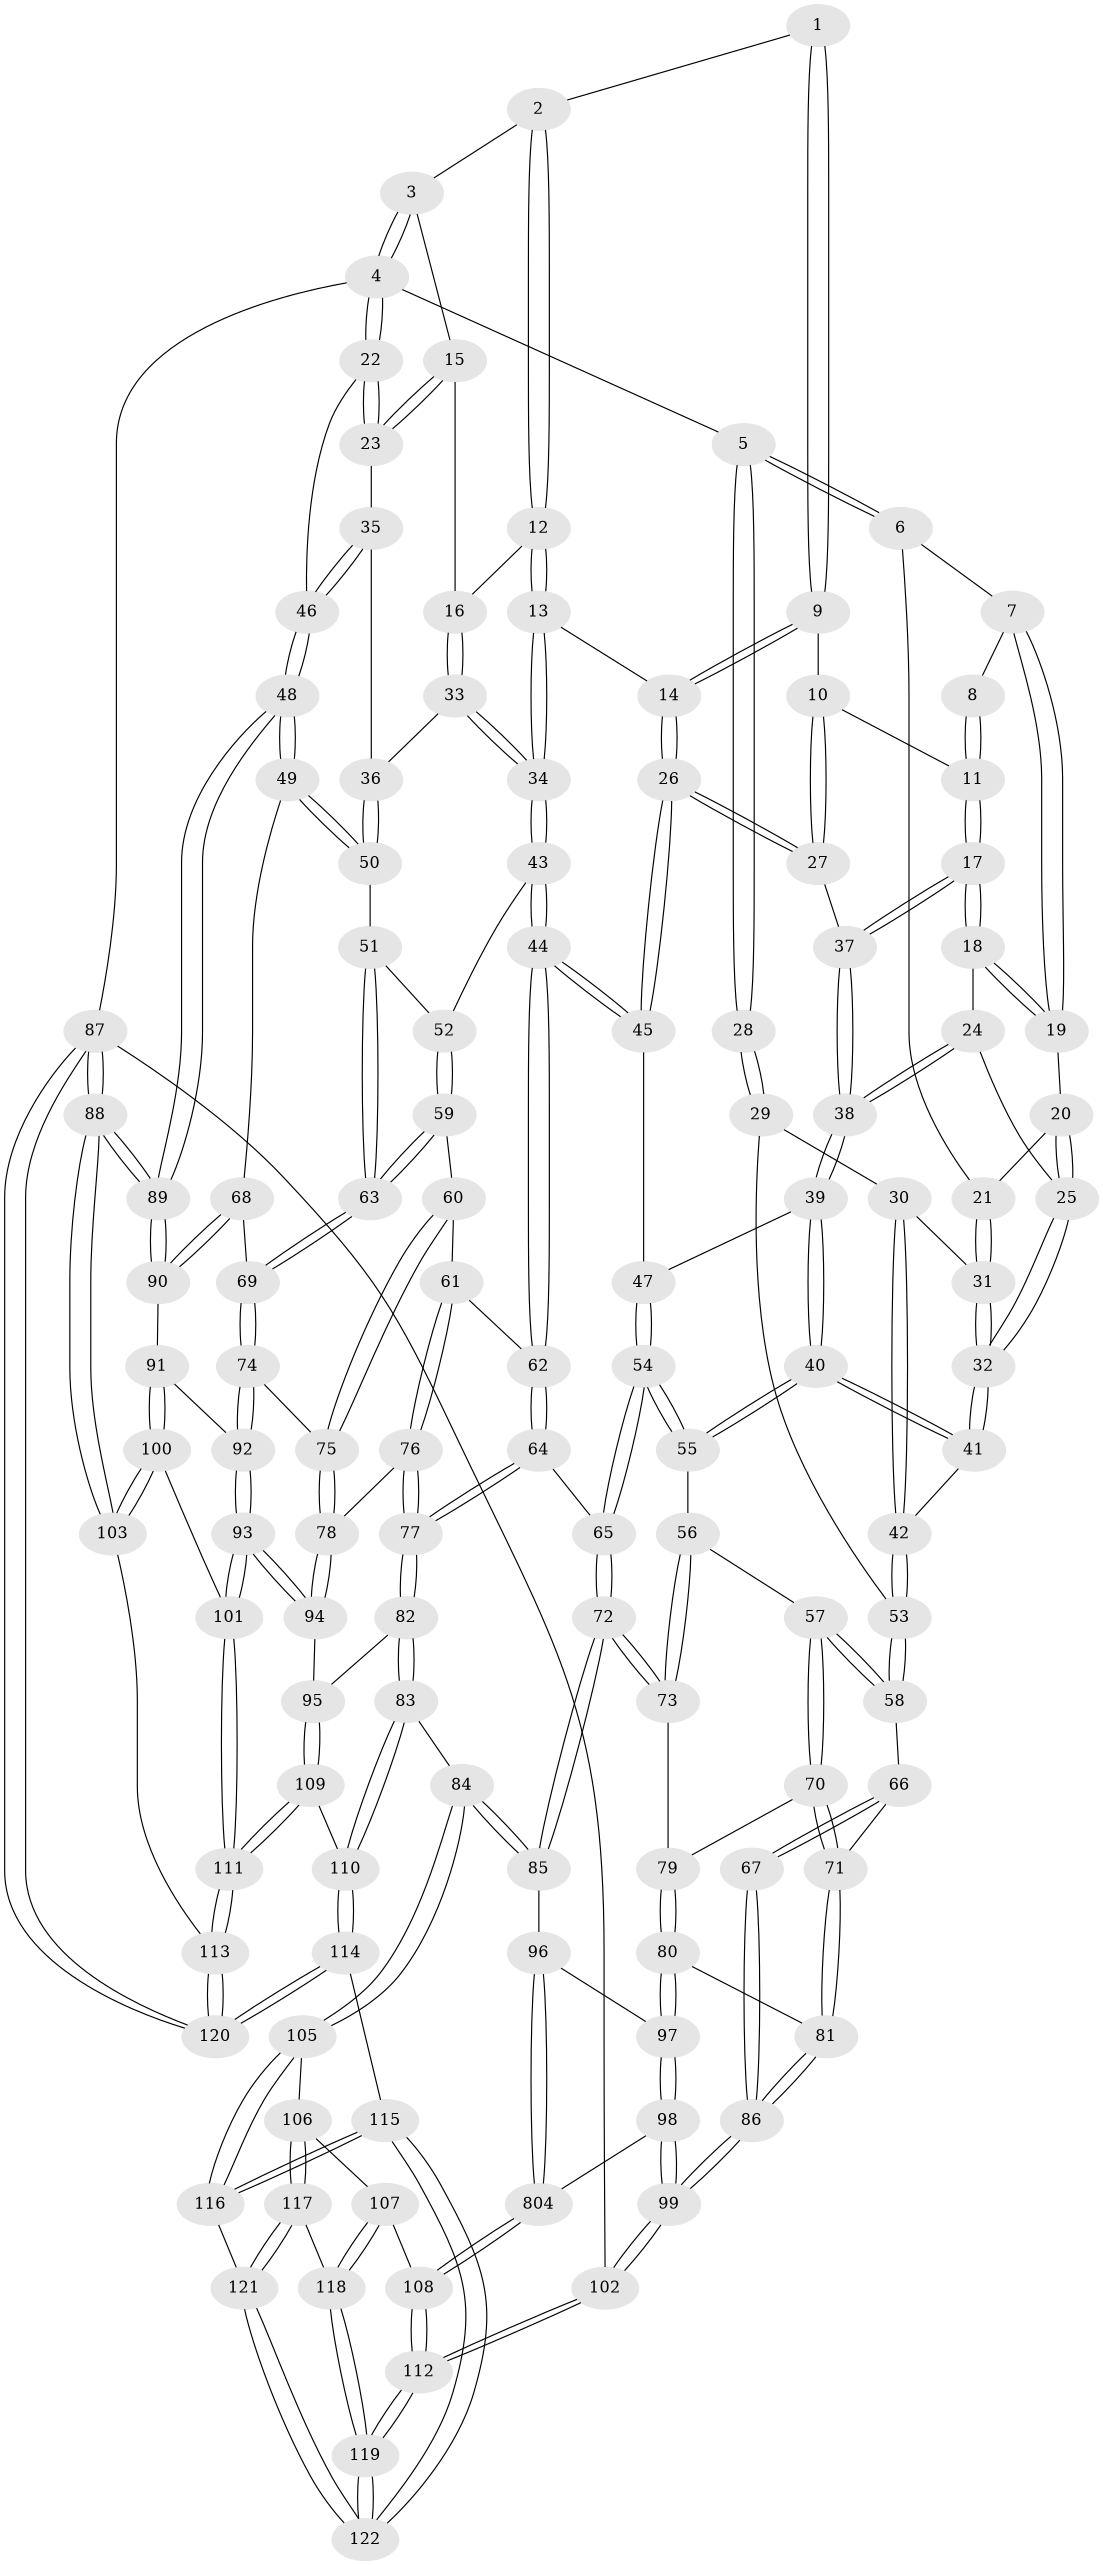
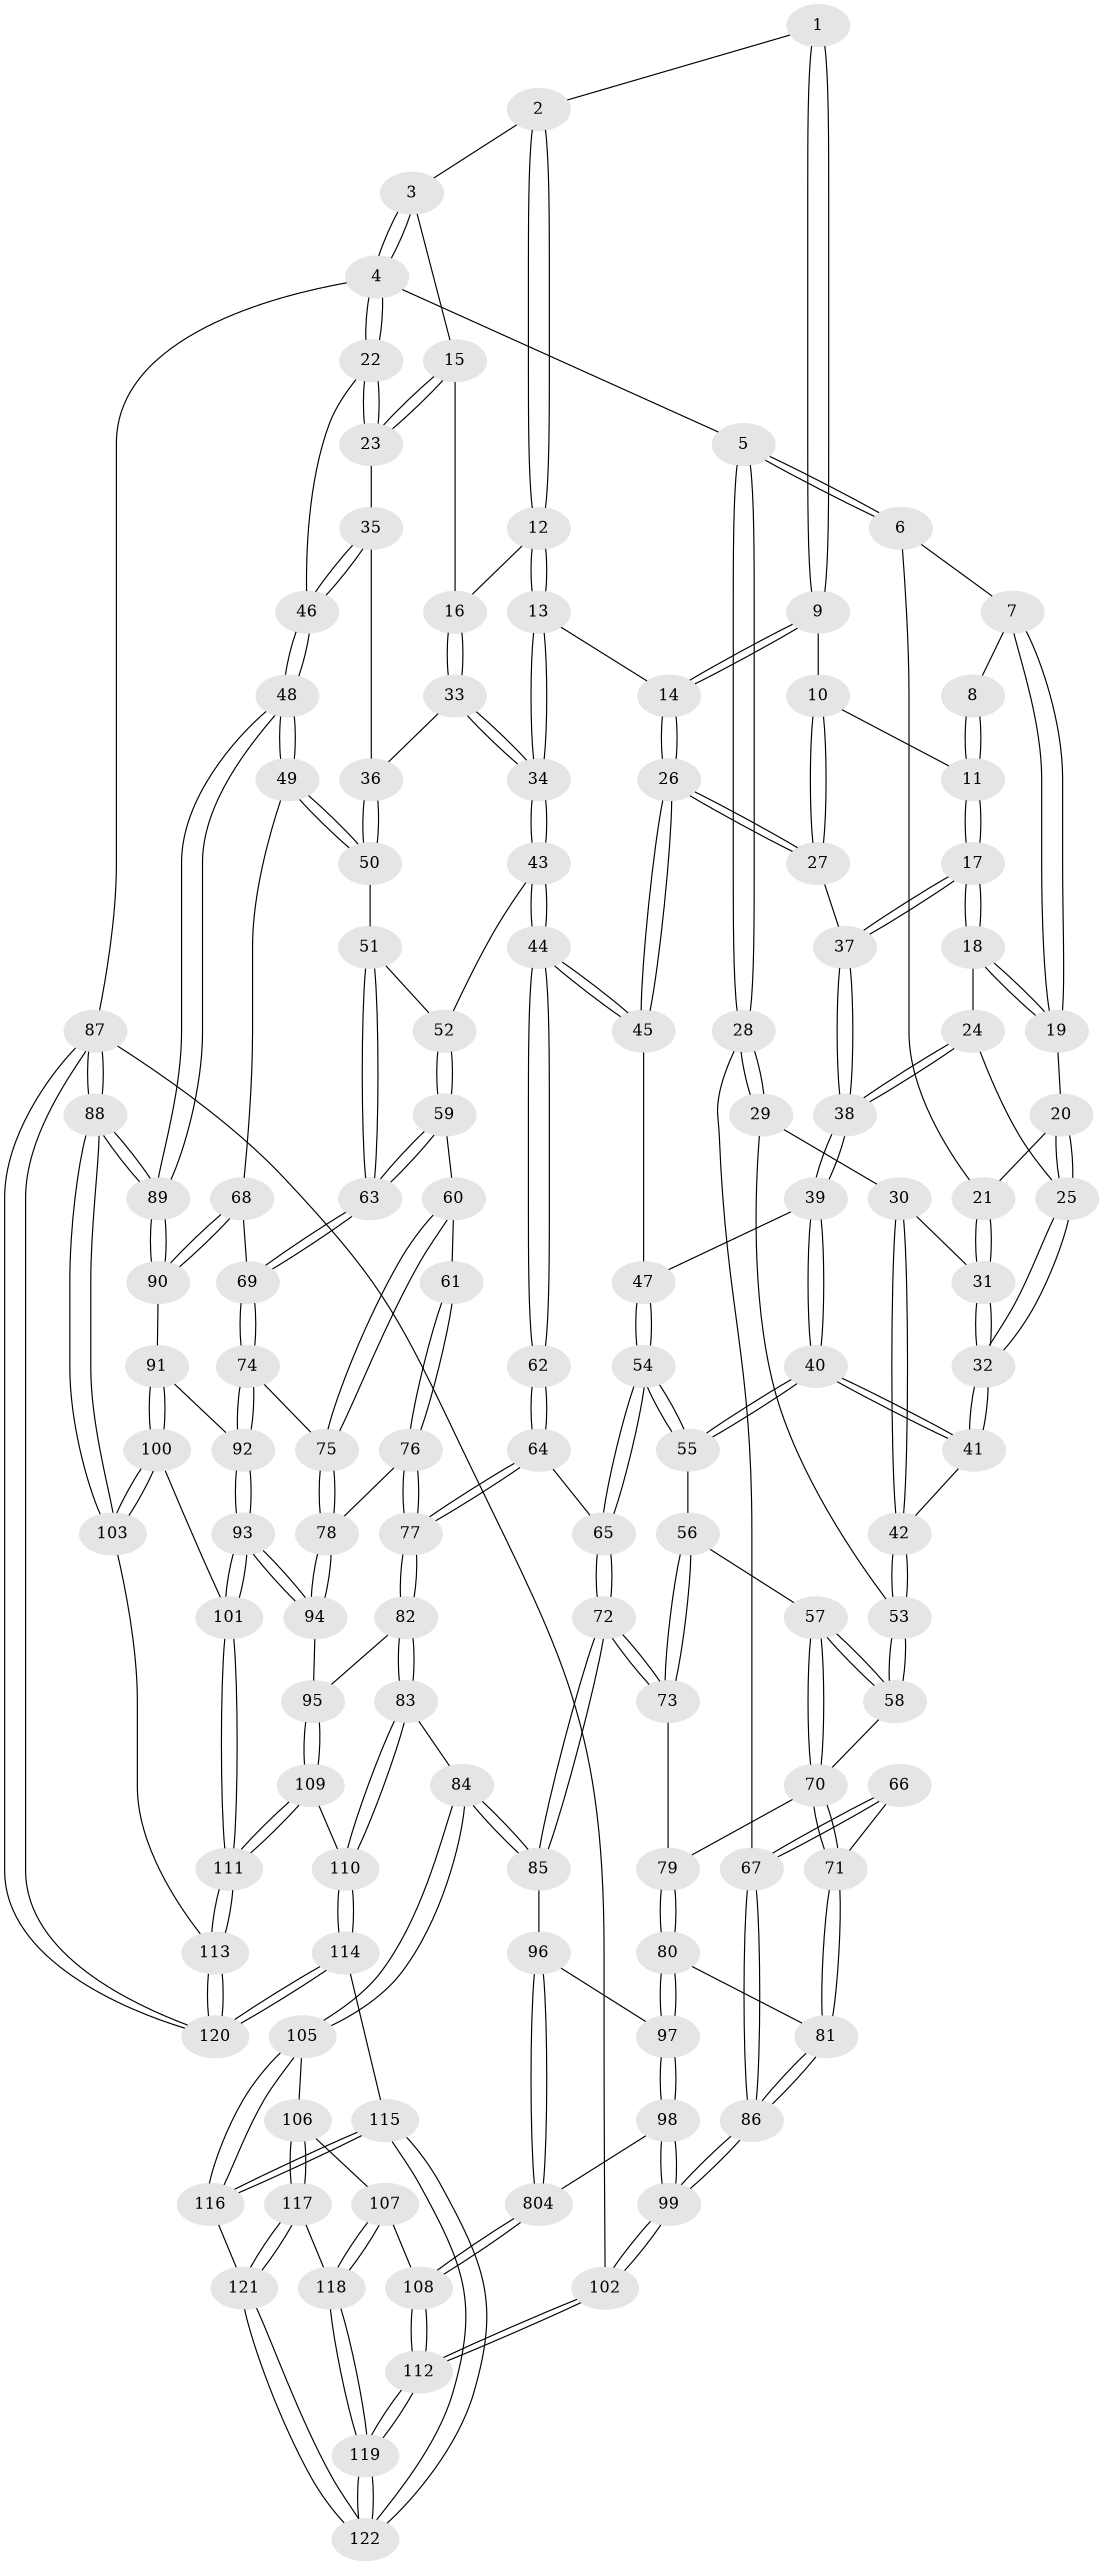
(495, 1325) -> none
none -> (749, 1448)
(897, 1744) -> (855, 1744)
